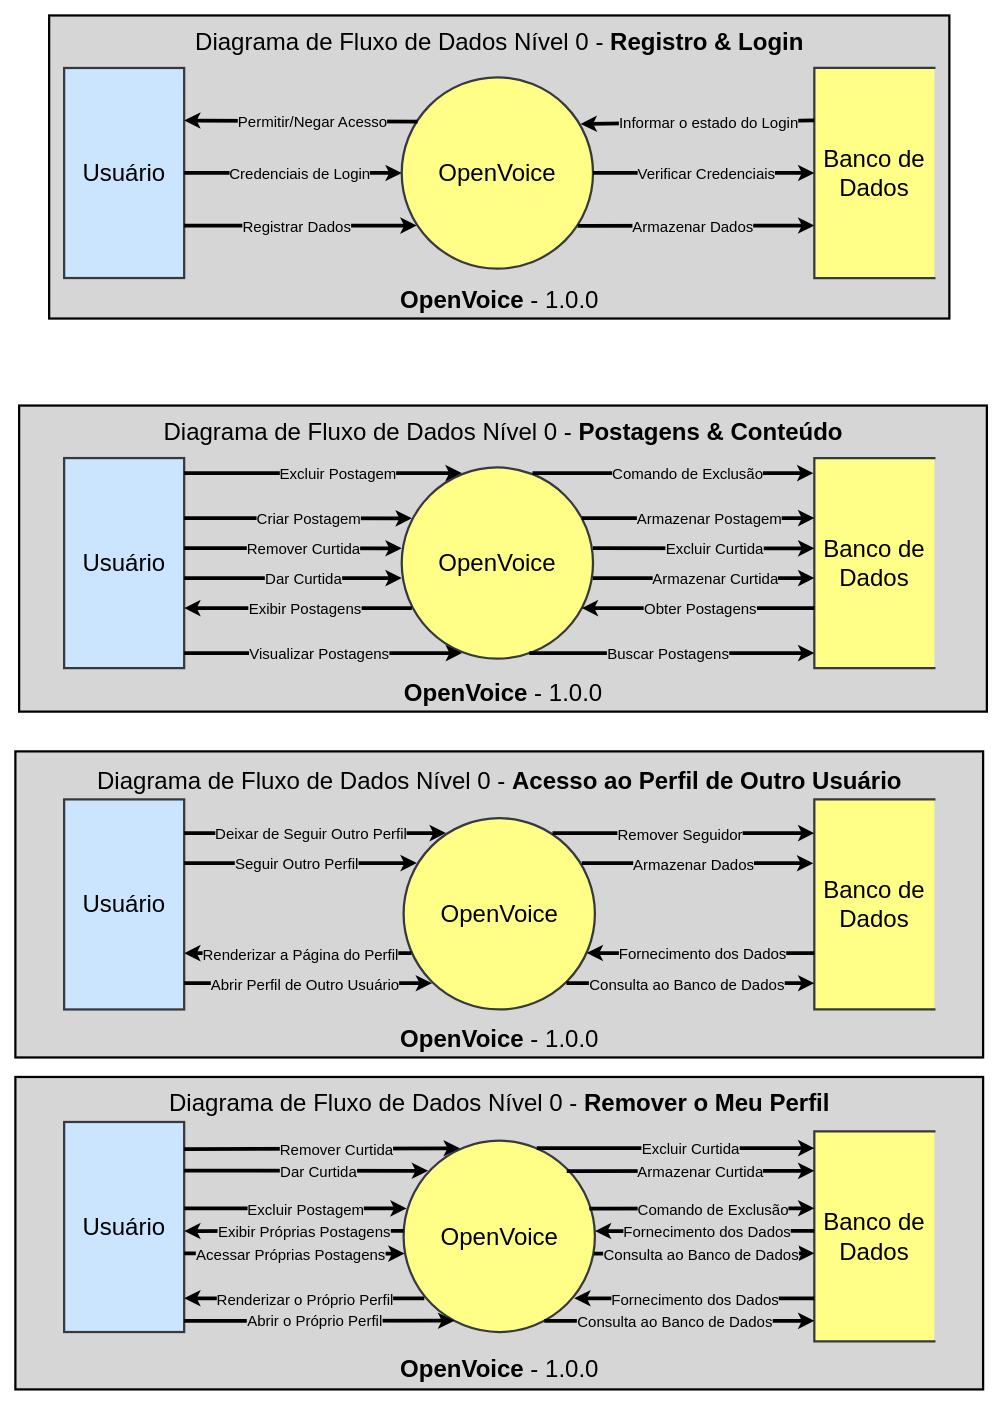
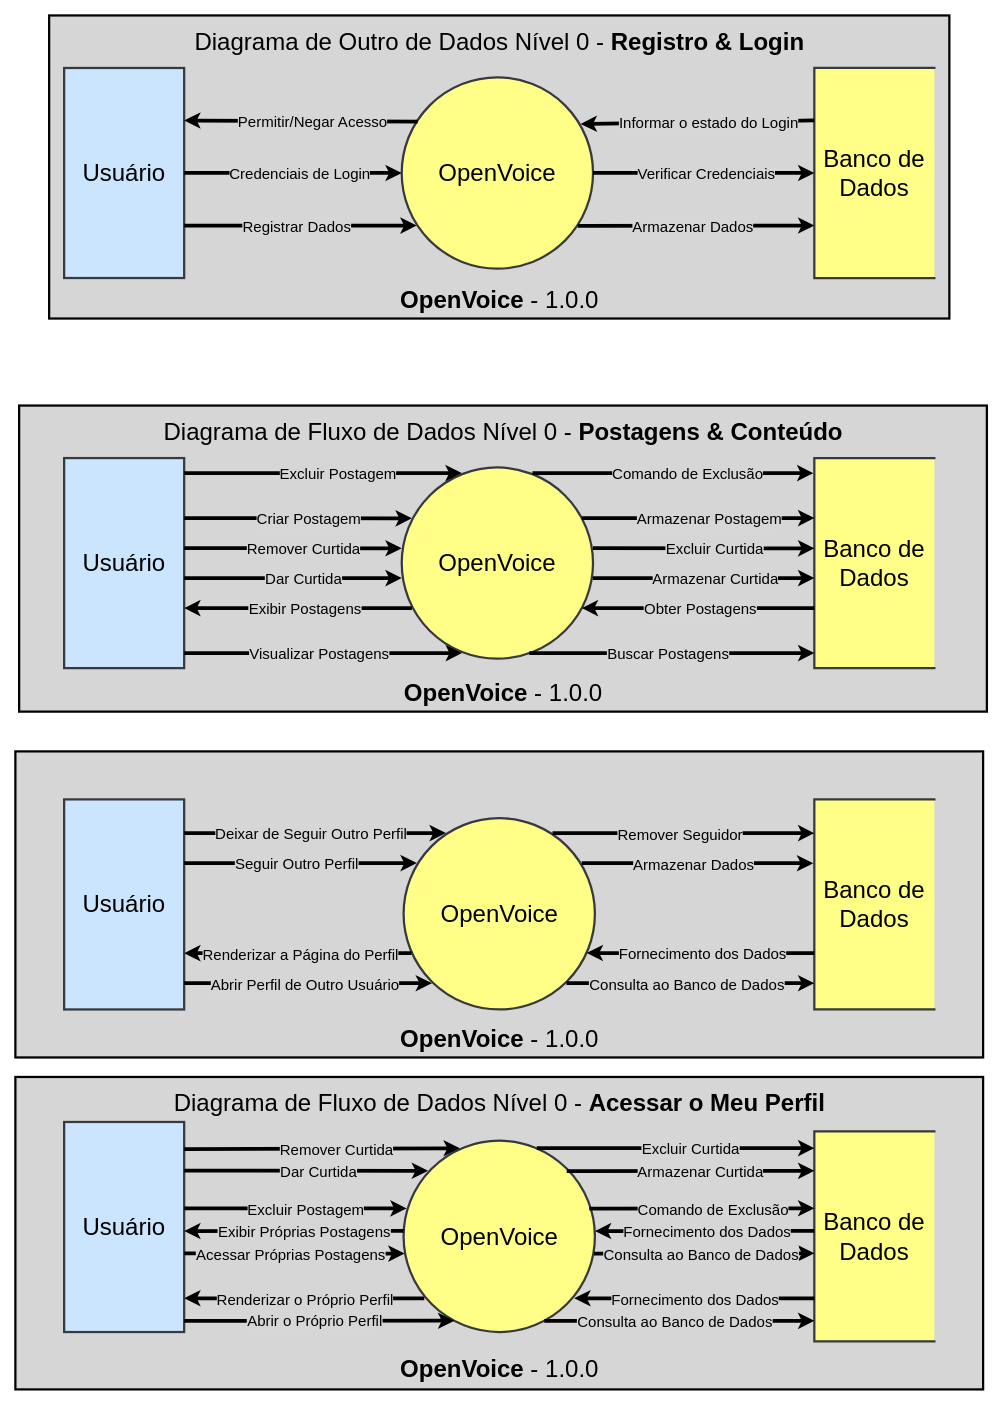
(500, 42) -> (500, 42)
(499, 780) -> none
(500, 1103) -> (500, 1103)
